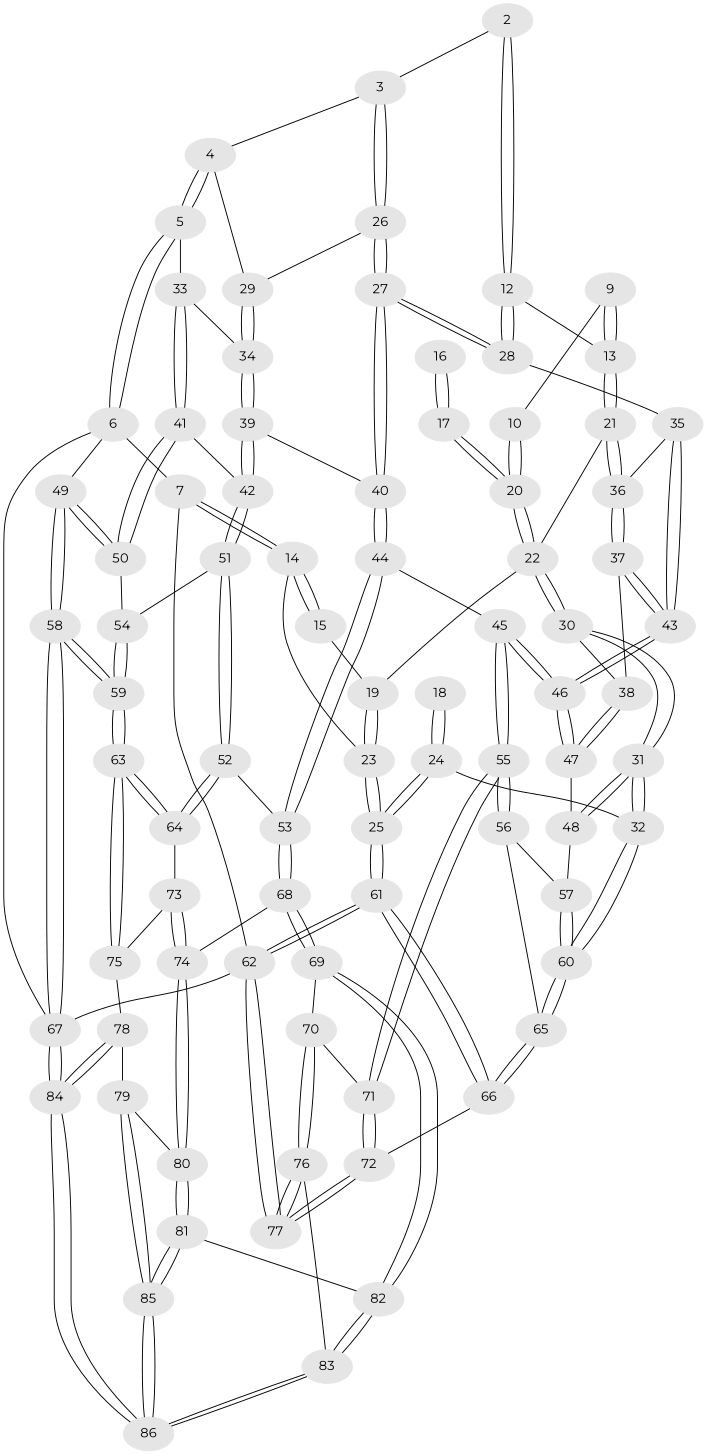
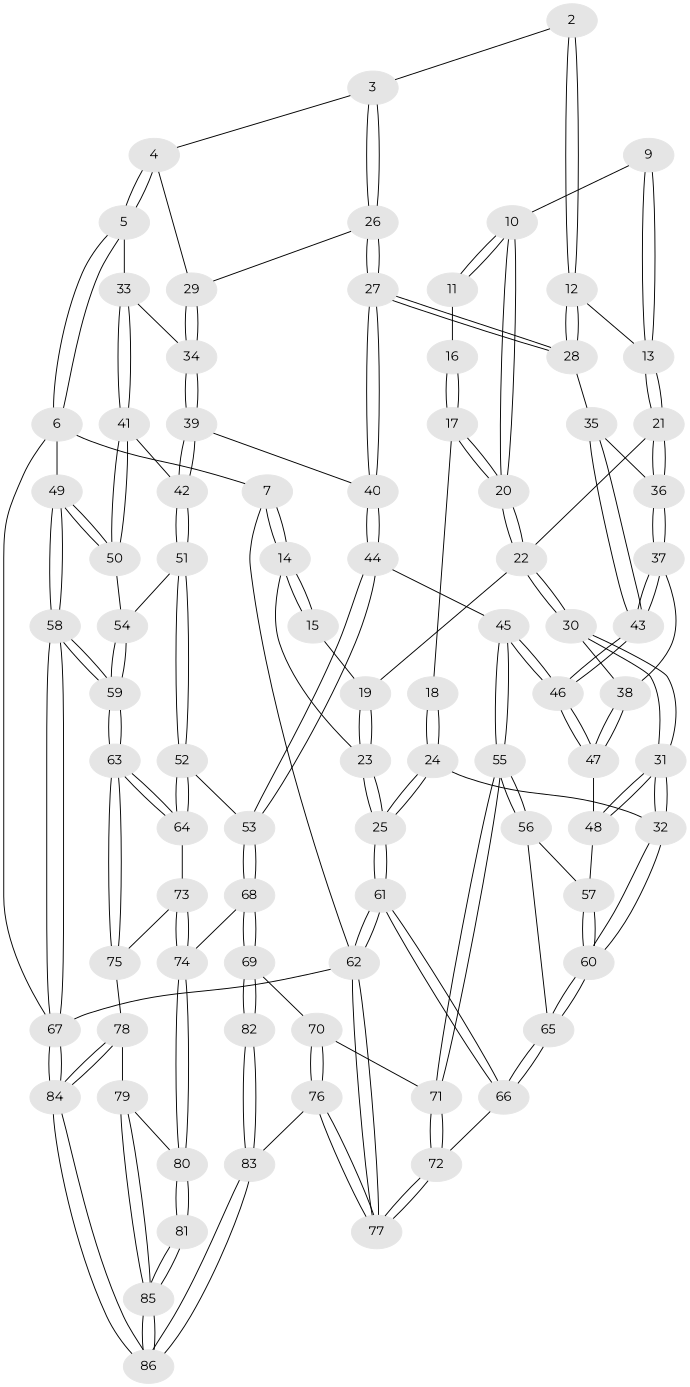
none -> (452, 290)
none -> (443, 559)
(280, 1266) -> none
